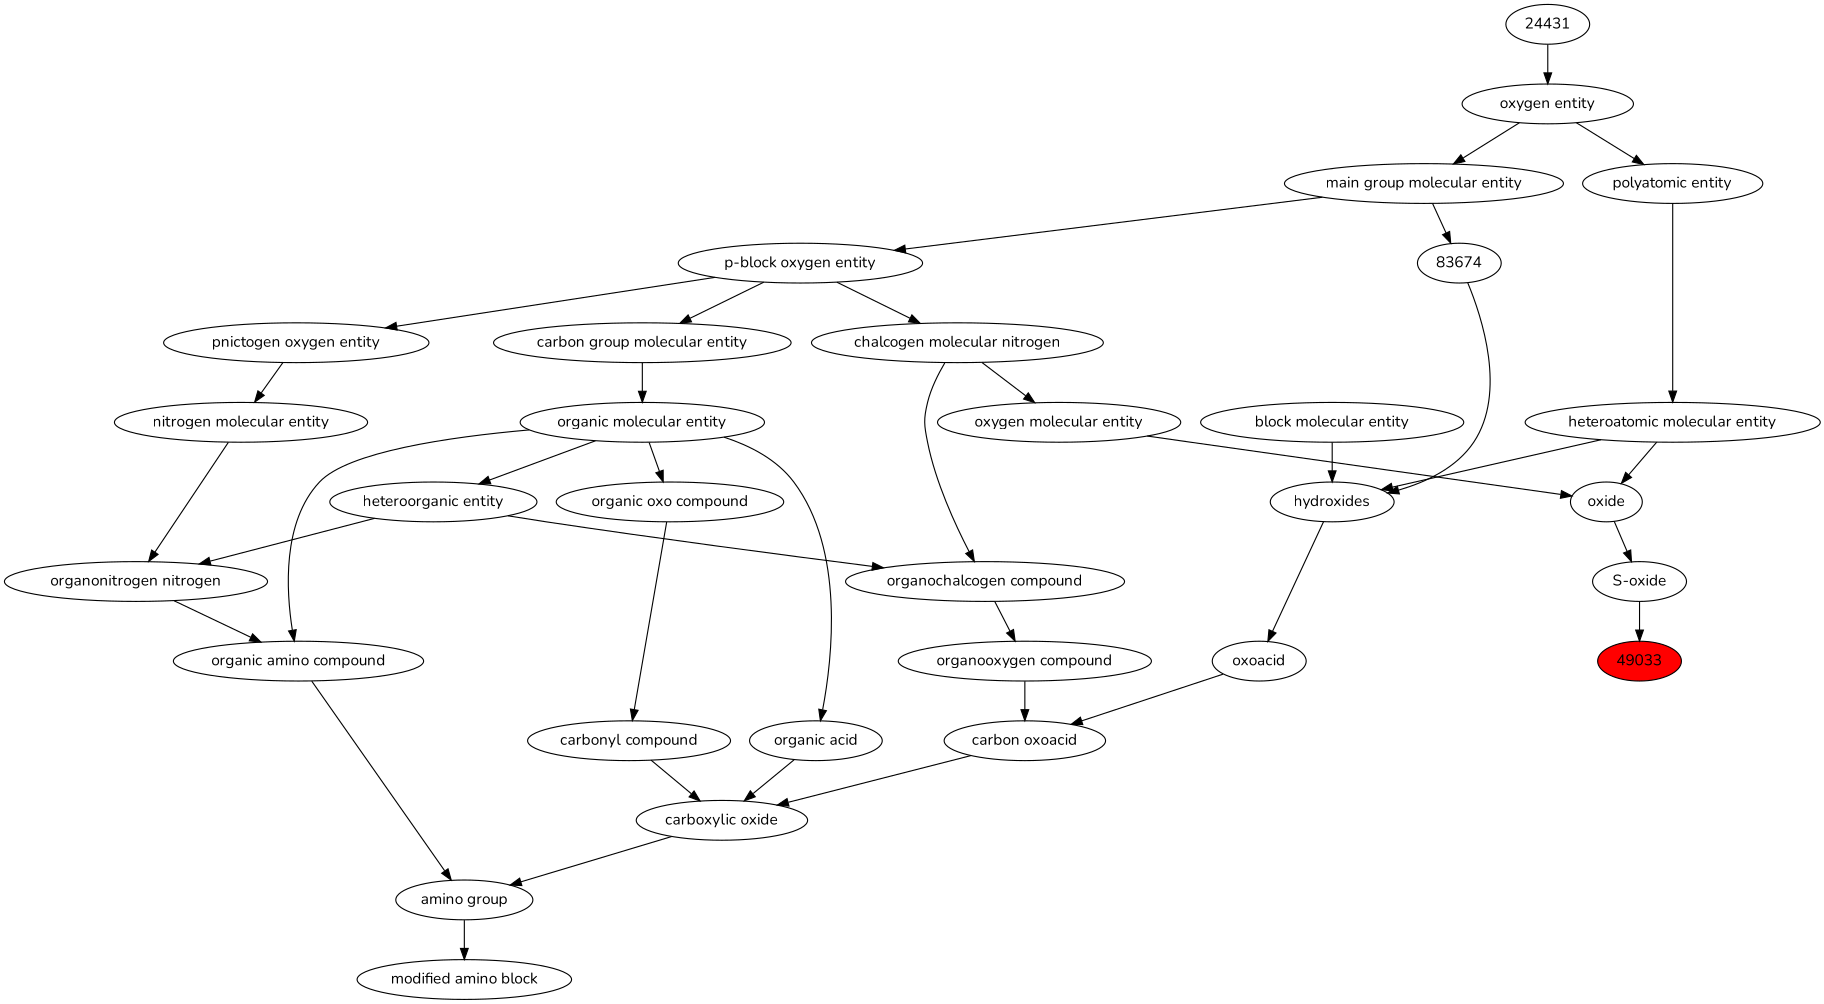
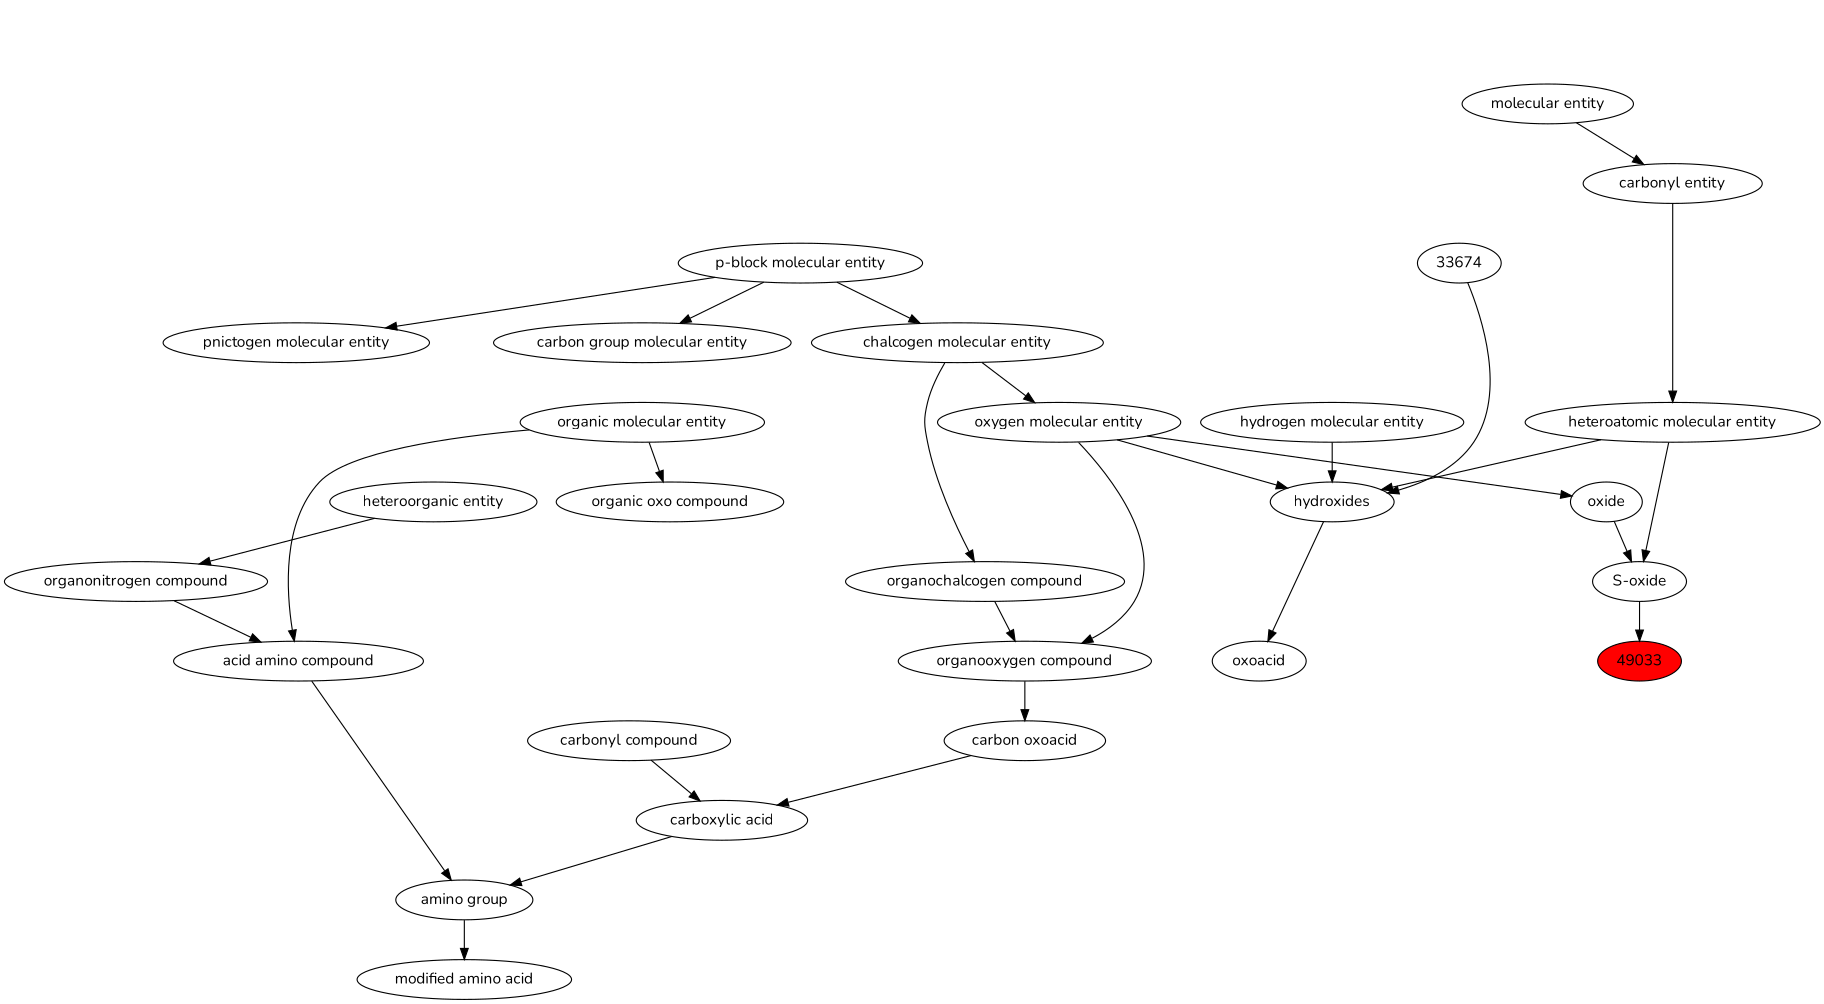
(1548, 24) -> none
(1548, 104) -> (1548, 104)
(1424, 184) -> none
(1673, 184) -> (1673, 184)
(800, 263) -> (800, 263)
(1459, 263) -> (1459, 263)
(296, 343) -> (296, 343)
(957, 343) -> (957, 343)
(642, 377) -> none
(241, 422) -> none
(1332, 422) -> (1332, 422)
(1643, 458) -> (1657, 496)
(542, 460) -> none
none -> (1197, 462)
(690, 542) -> none
none -> (1141, 542)
(136, 582) -> (136, 582)
(650, 616) -> none
(298, 661) -> (298, 661)
(1152, 698) -> none
(816, 741) -> none
(722, 820) -> (722, 820)
(464, 980) -> (464, 980)
